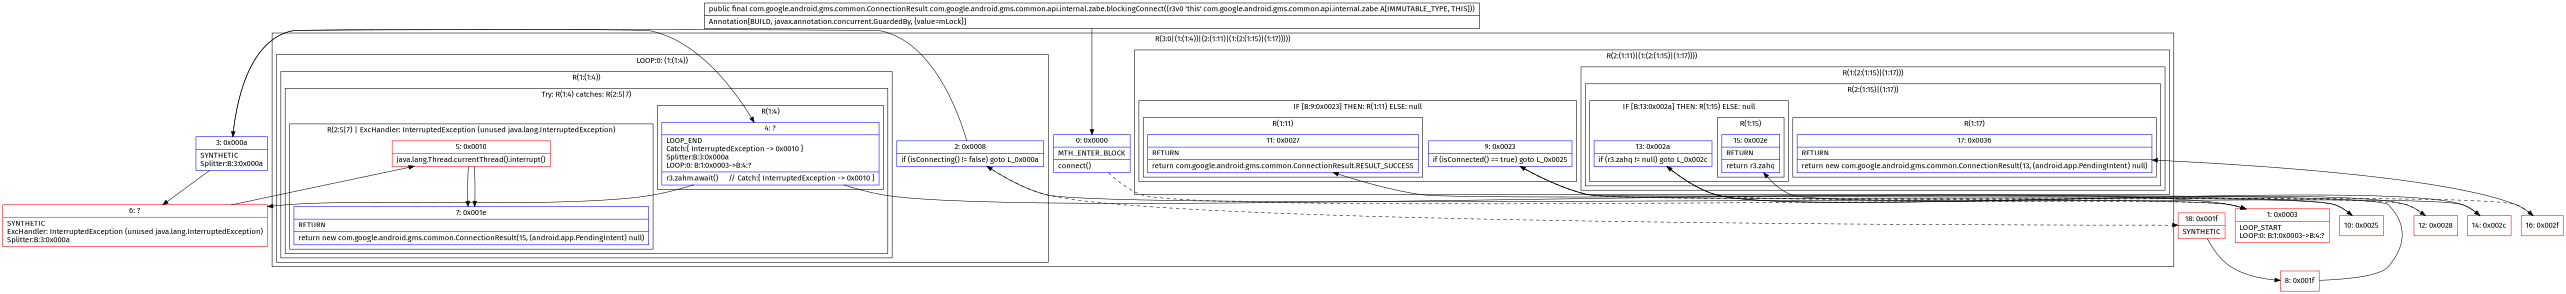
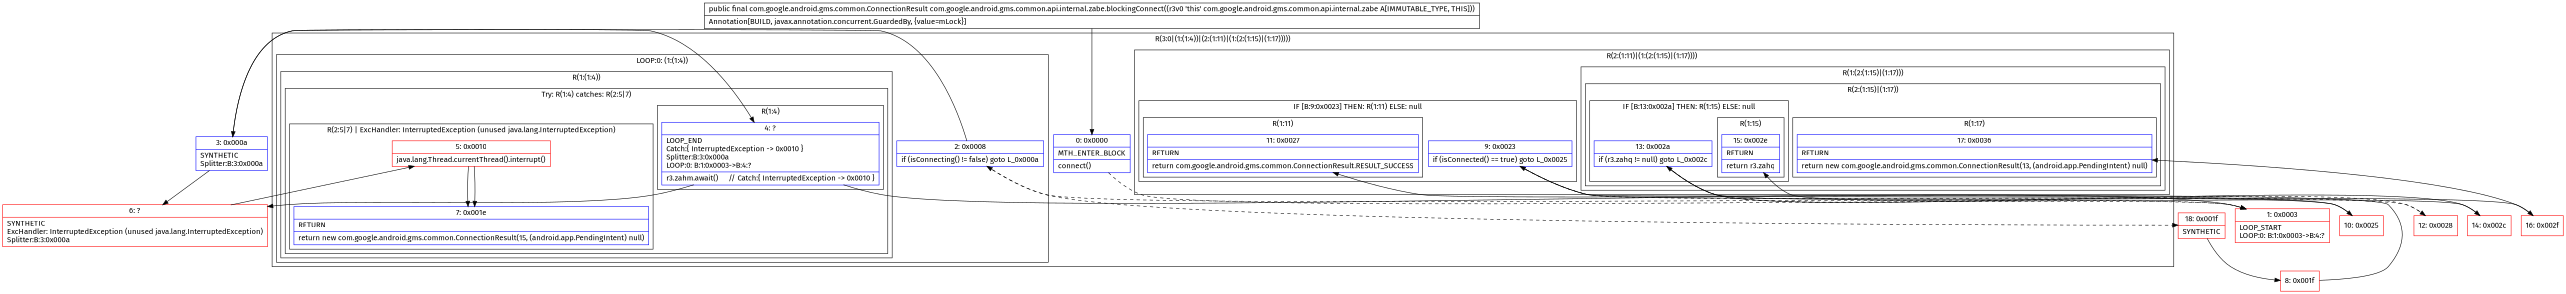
(2046, 199) -> (2046, 199)
(2095, 199) -> (2095, 199)
(1616, 201) -> (1616, 201)
